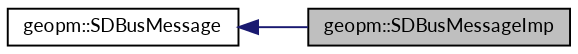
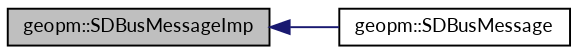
(283, 27) -> (315, 27)
